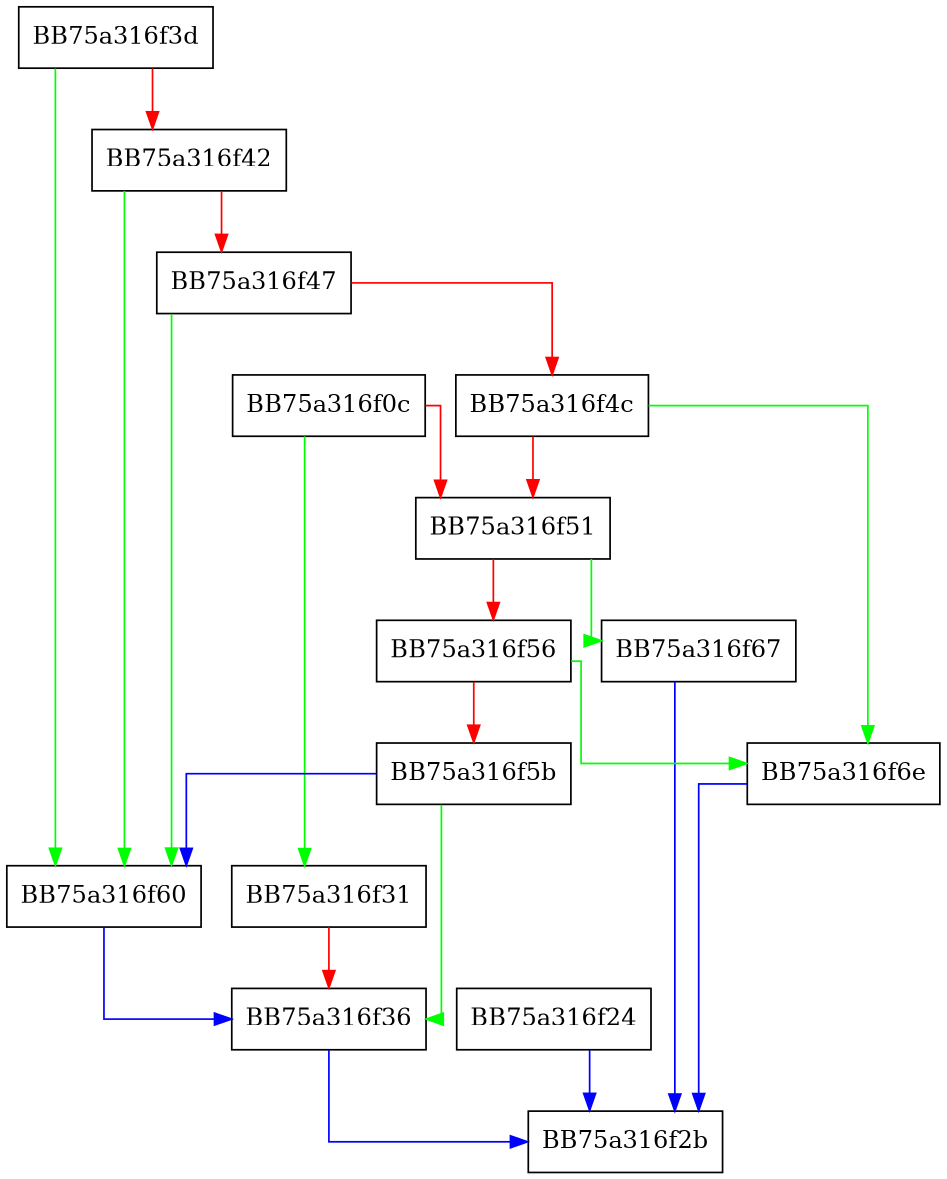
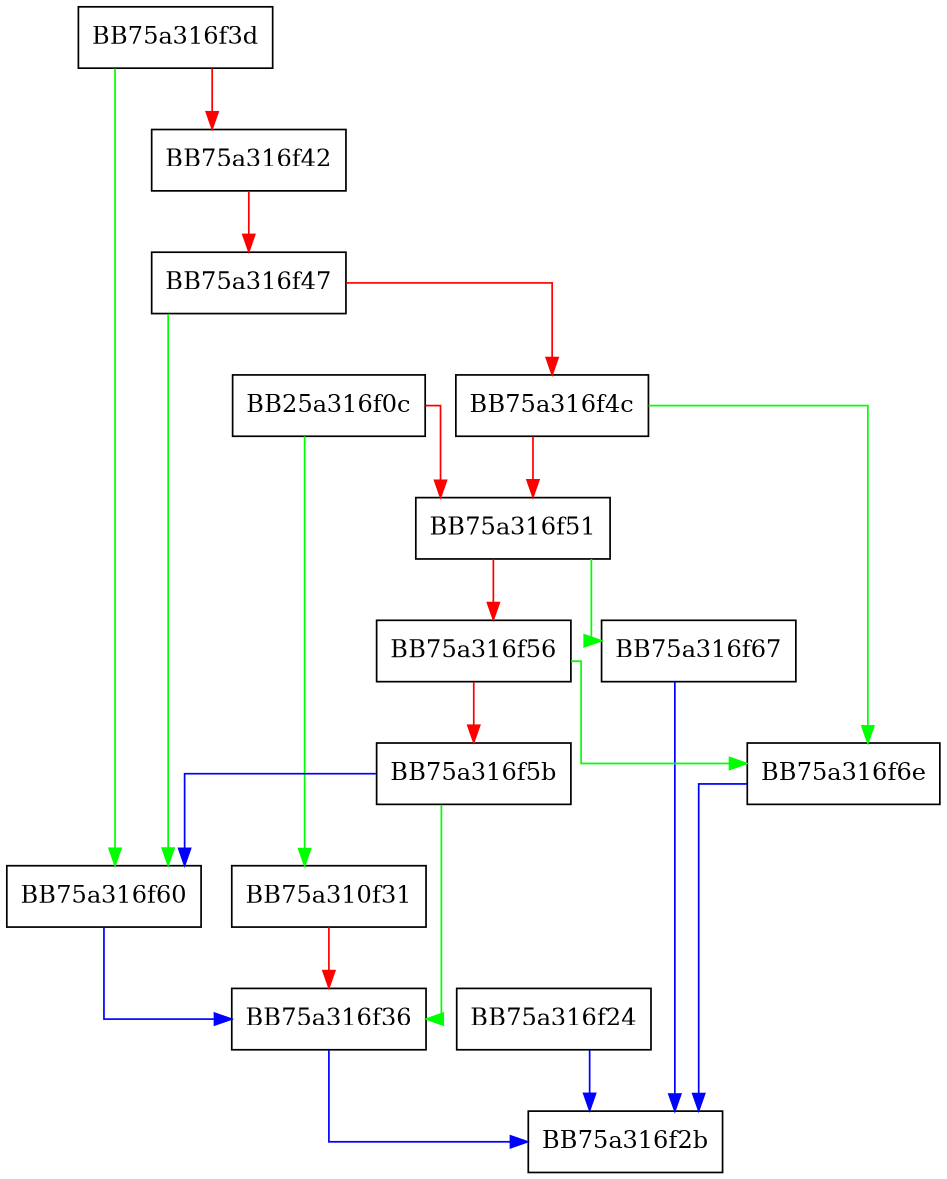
(329, 406) -> (329, 406)
(124, 520) -> none
(329, 896) -> (329, 896)
